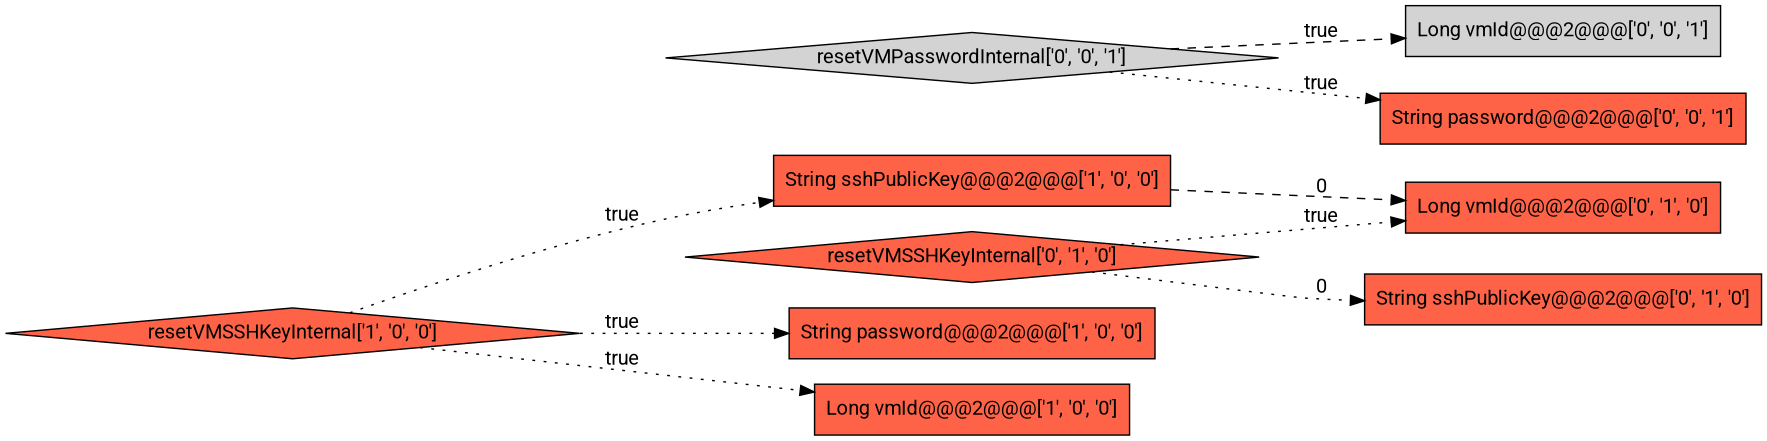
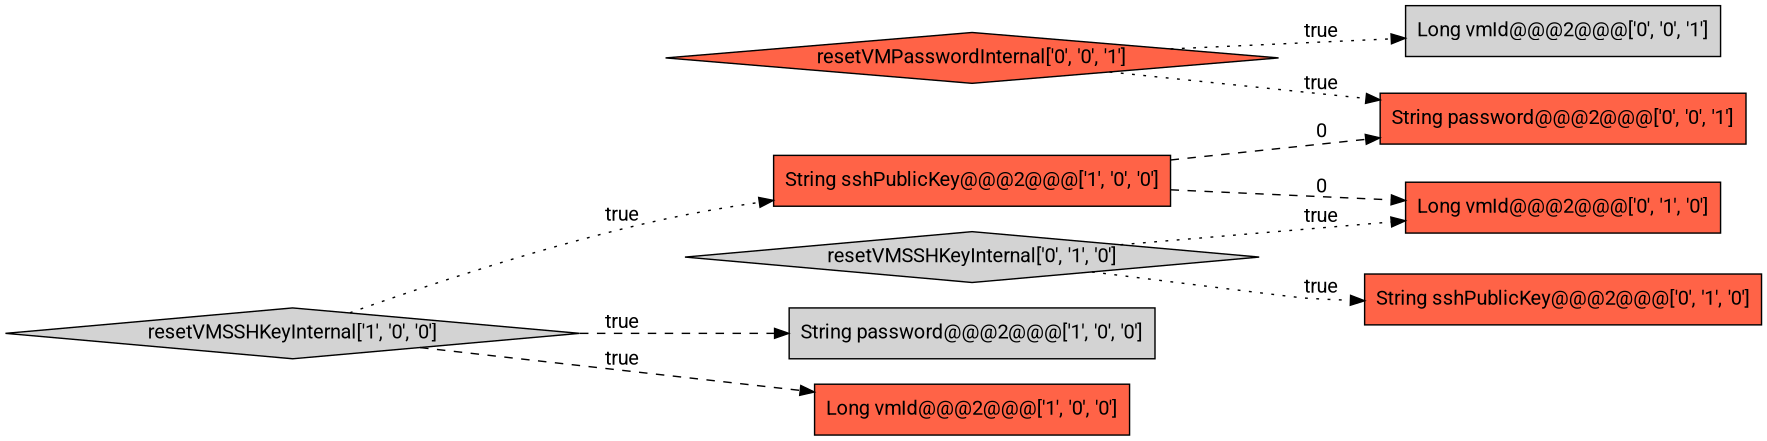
(1281, 44) -> (1281, 44)
(972, 58) -> (972, 58)
none -> (1268, 150)
(972, 257) -> (972, 257)
(1322, 287) -> (1322, 287)
(293, 333) -> (293, 333)
(677, 333) -> (677, 333)
(972, 333) -> (972, 333)
(610, 369) -> (610, 369)
